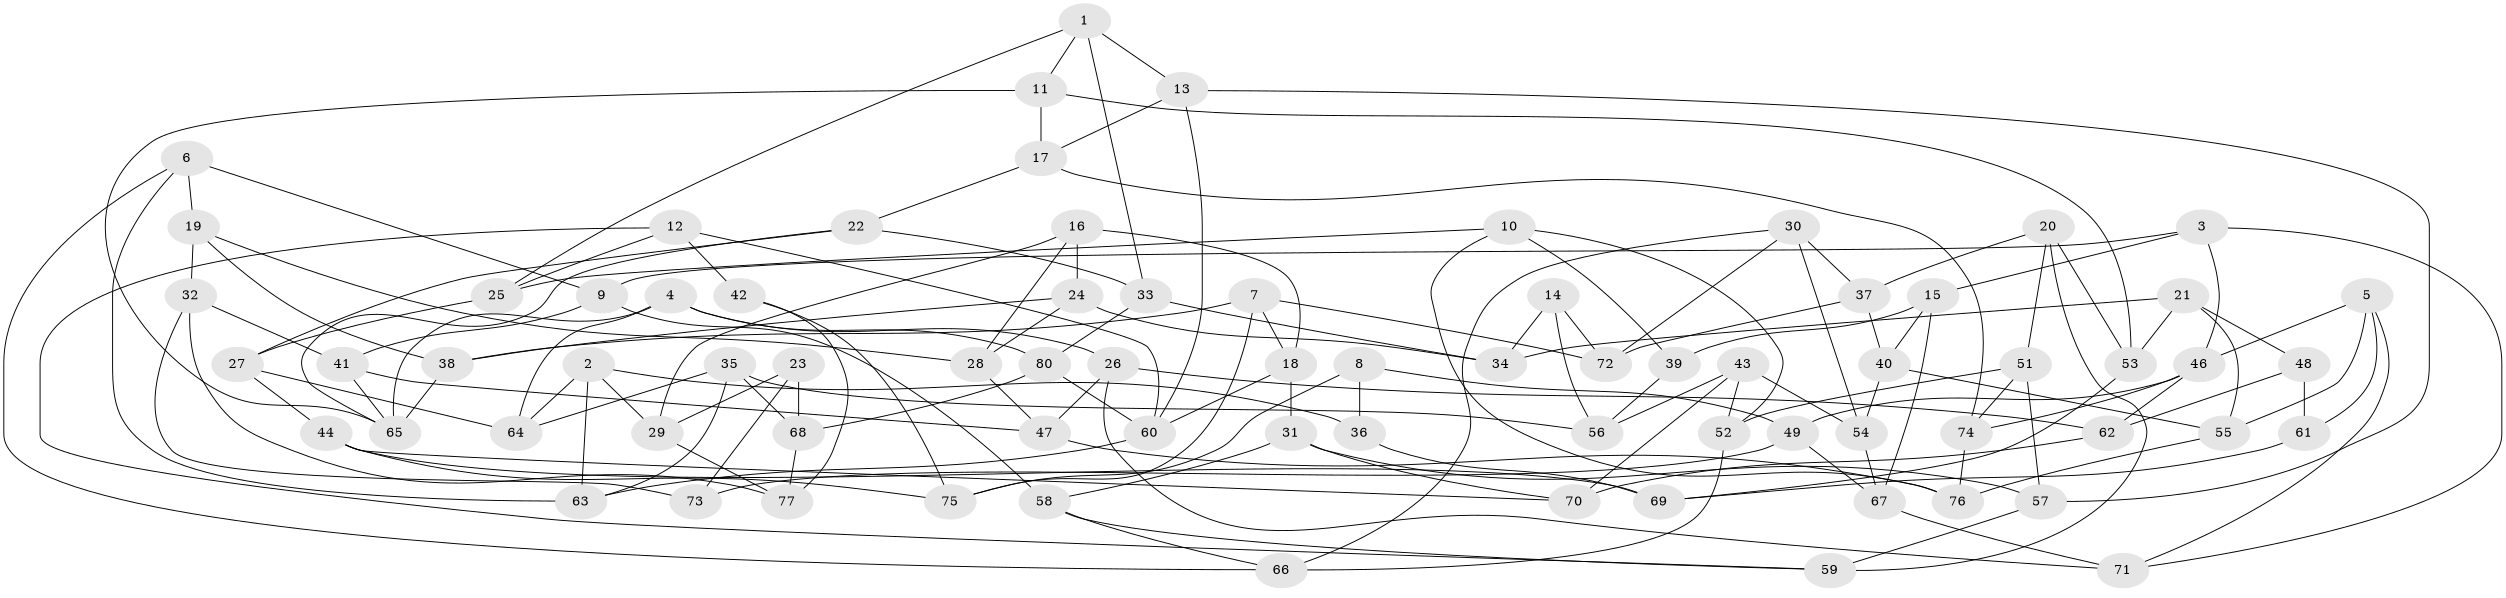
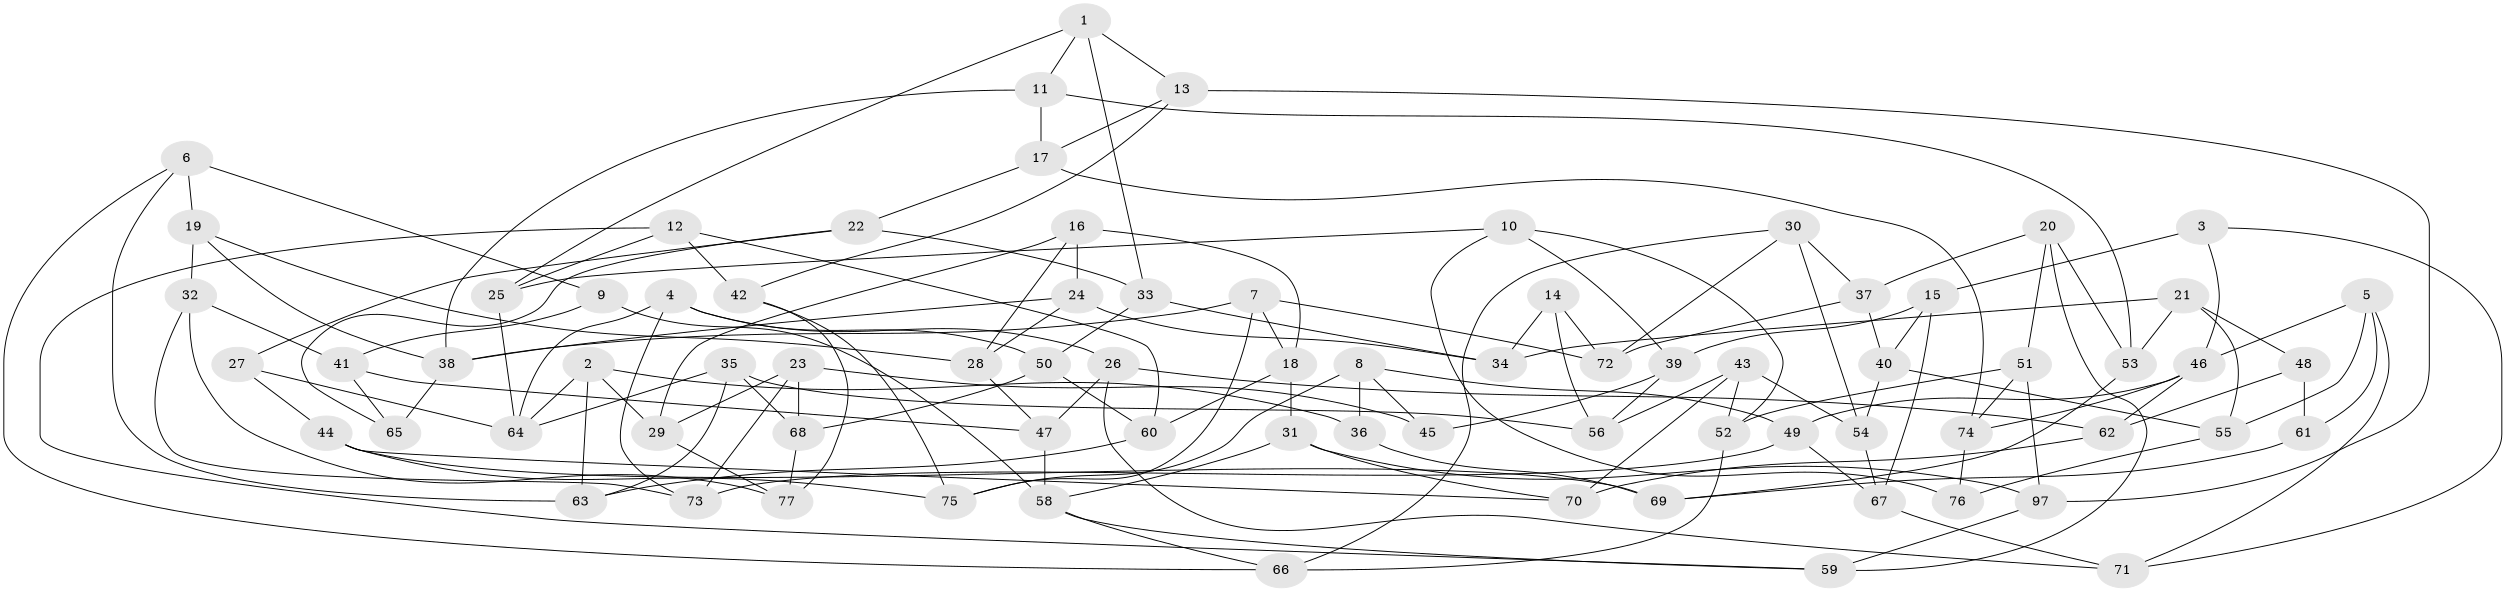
(347, 108) -> (684, 139)
(1399, 252) -> none
(1202, 266) -> (977, 221)
(460, 319) -> (624, 411)
(364, 323) -> (507, 364)
(1045, 365) -> (1045, 365)
none -> (1428, 433)
(1503, 460) -> (1045, 466)
(2041, 502) -> (2041, 502)
